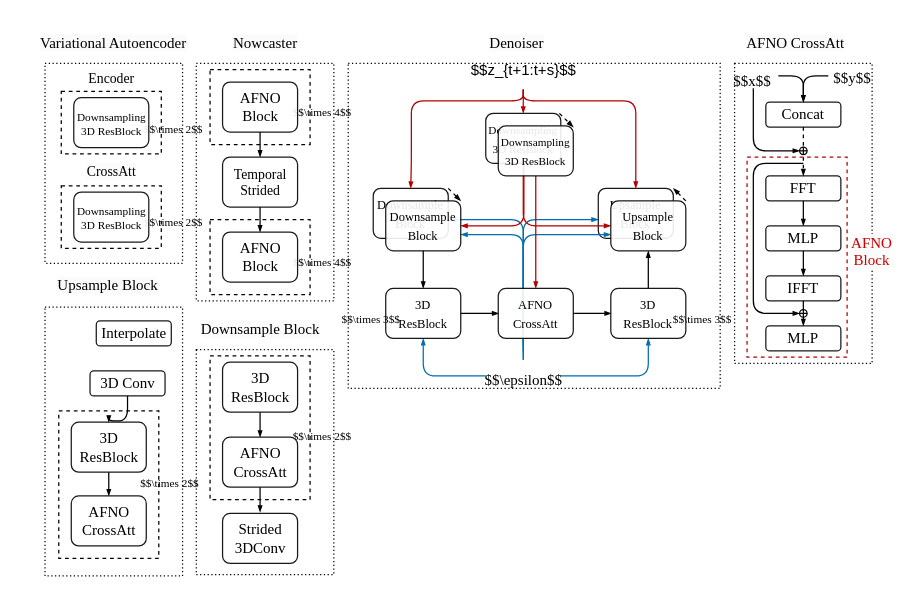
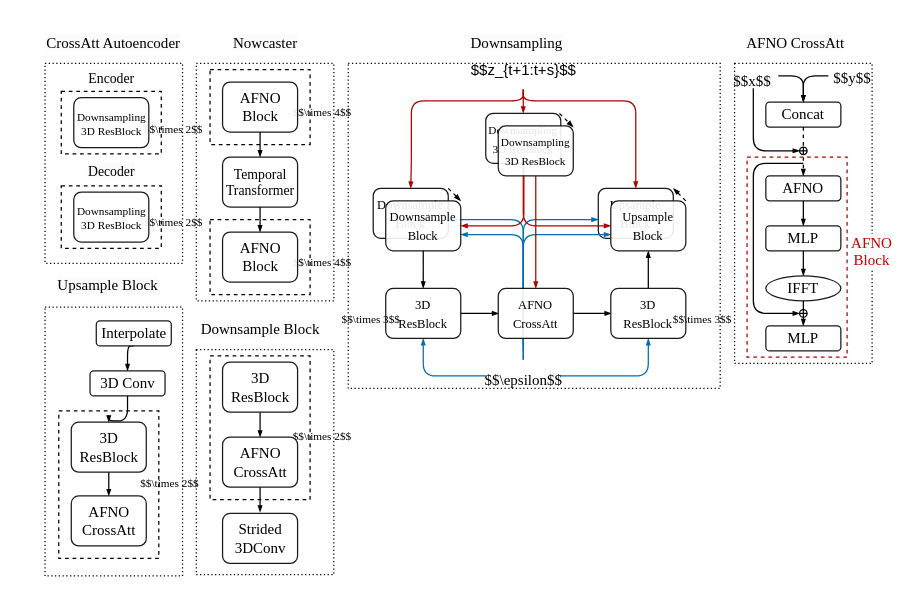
(517, 43) -> (517, 43)
(114, 52) -> (114, 43)
(112, 172) -> (112, 172)
(261, 182) -> (261, 182)
(803, 188) -> (803, 188)
(803, 288) -> (803, 288)
none -> (128, 353)
